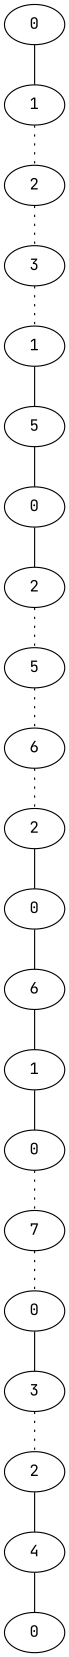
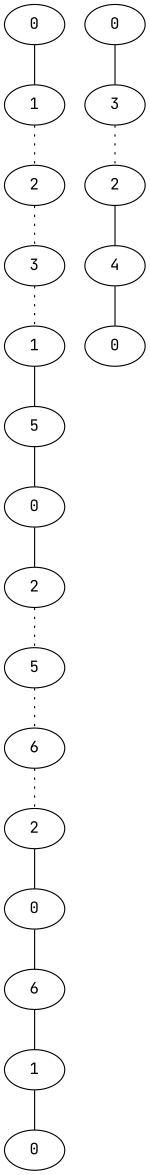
(35, 1231) -> none
